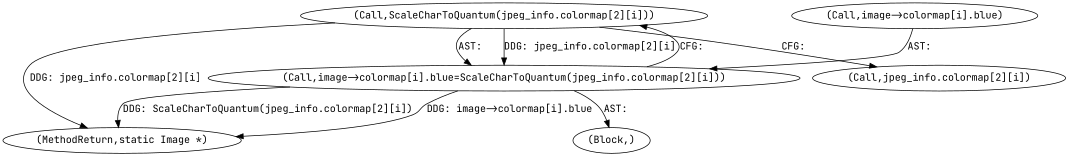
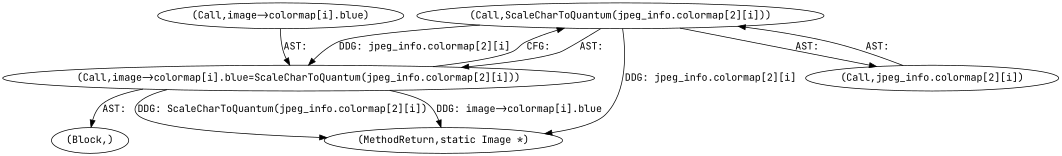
none -> (826, 41)
(797, 47) -> (810, 47)
